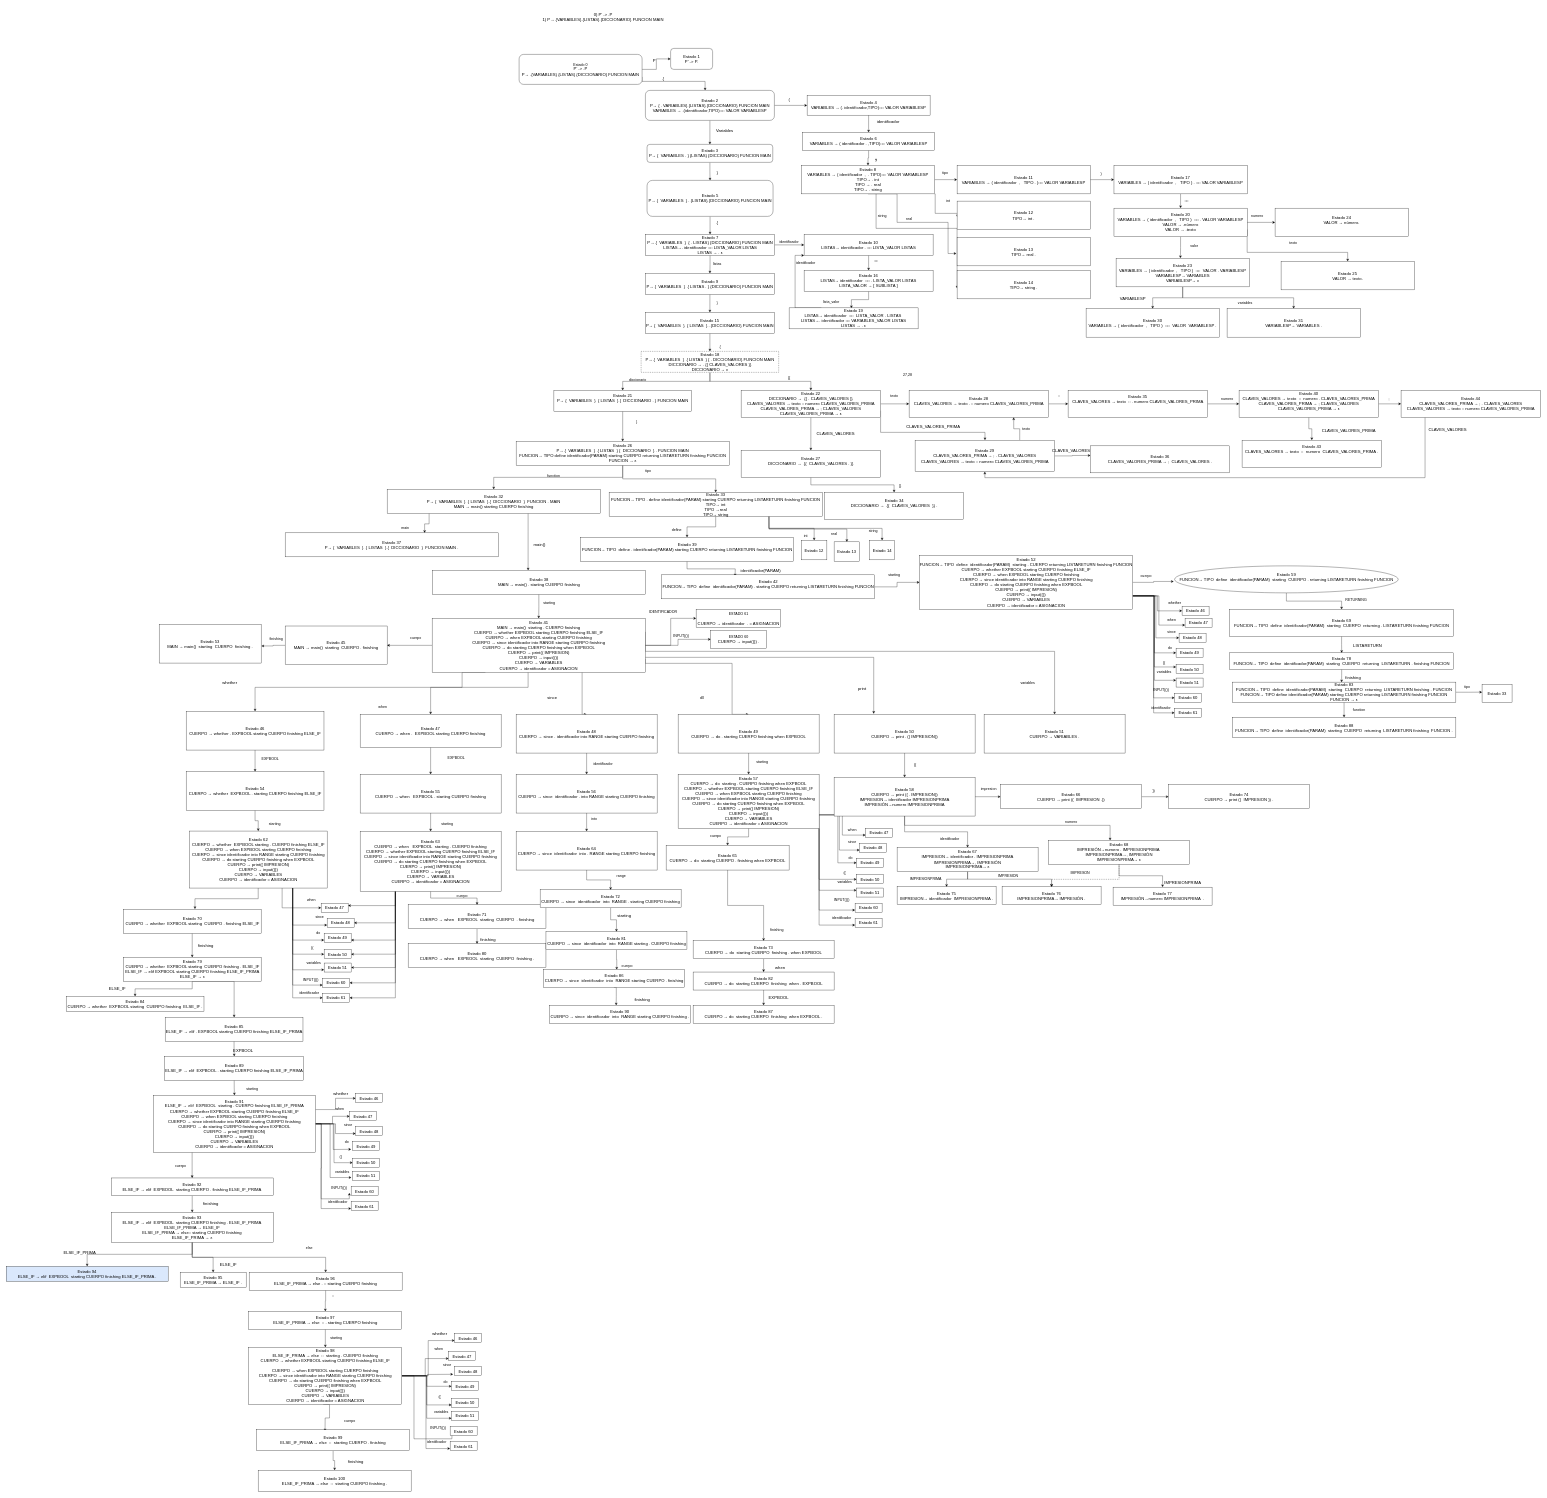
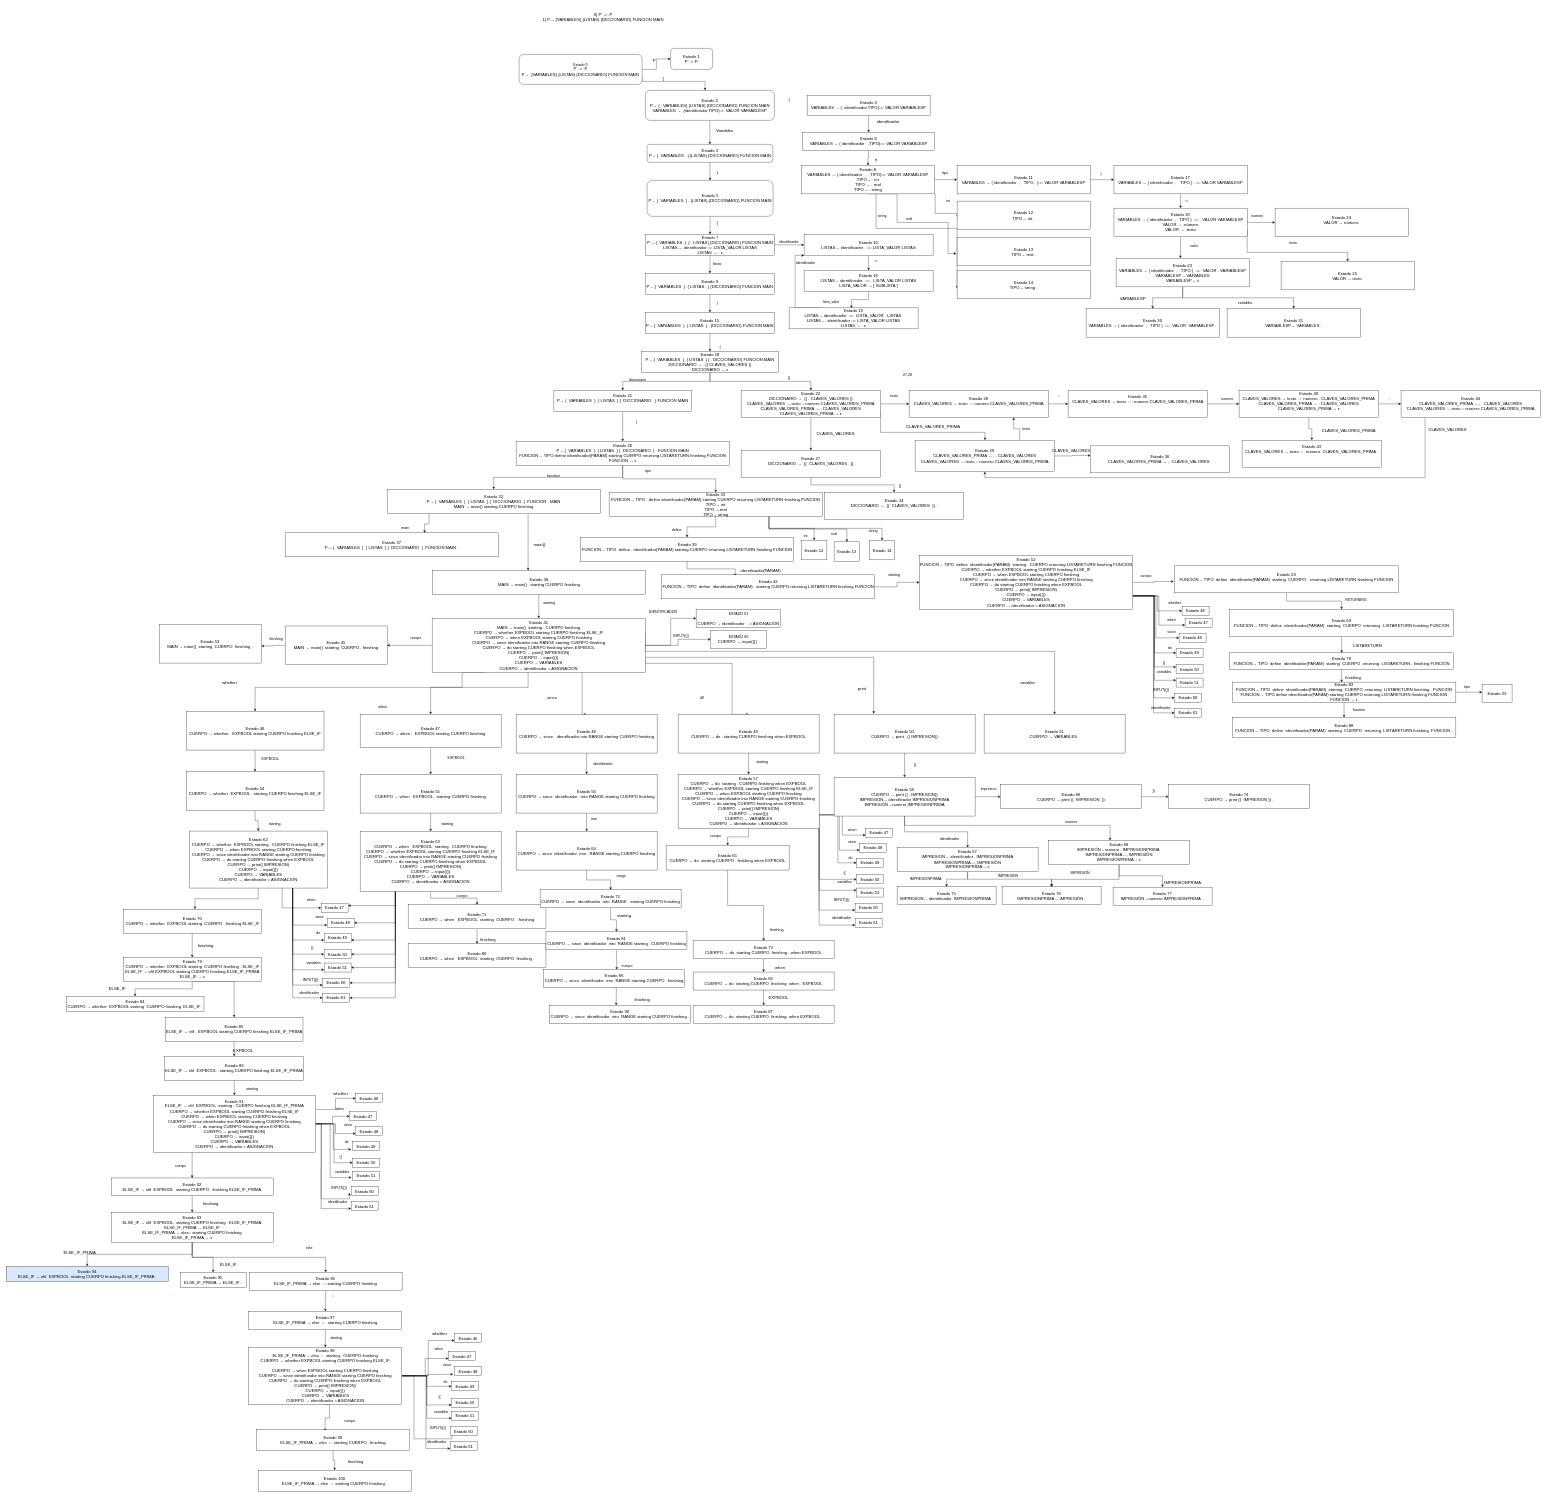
(804, 105) -> none
(854, 318) -> (854, 318)
(710, 362) -> (710, 362)
(1286, 579) -> (1286, 579)
(1087, 879) -> (1087, 879)
